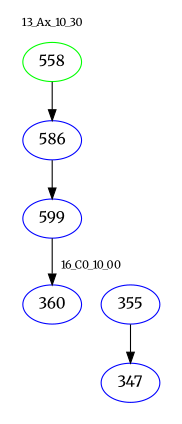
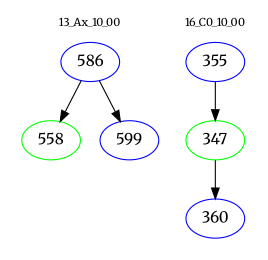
(53, 23) -> (90, 23)
(52, 96) -> (73, 96)
(52, 262) -> (215, 174)
(130, 383) -> (215, 140)
